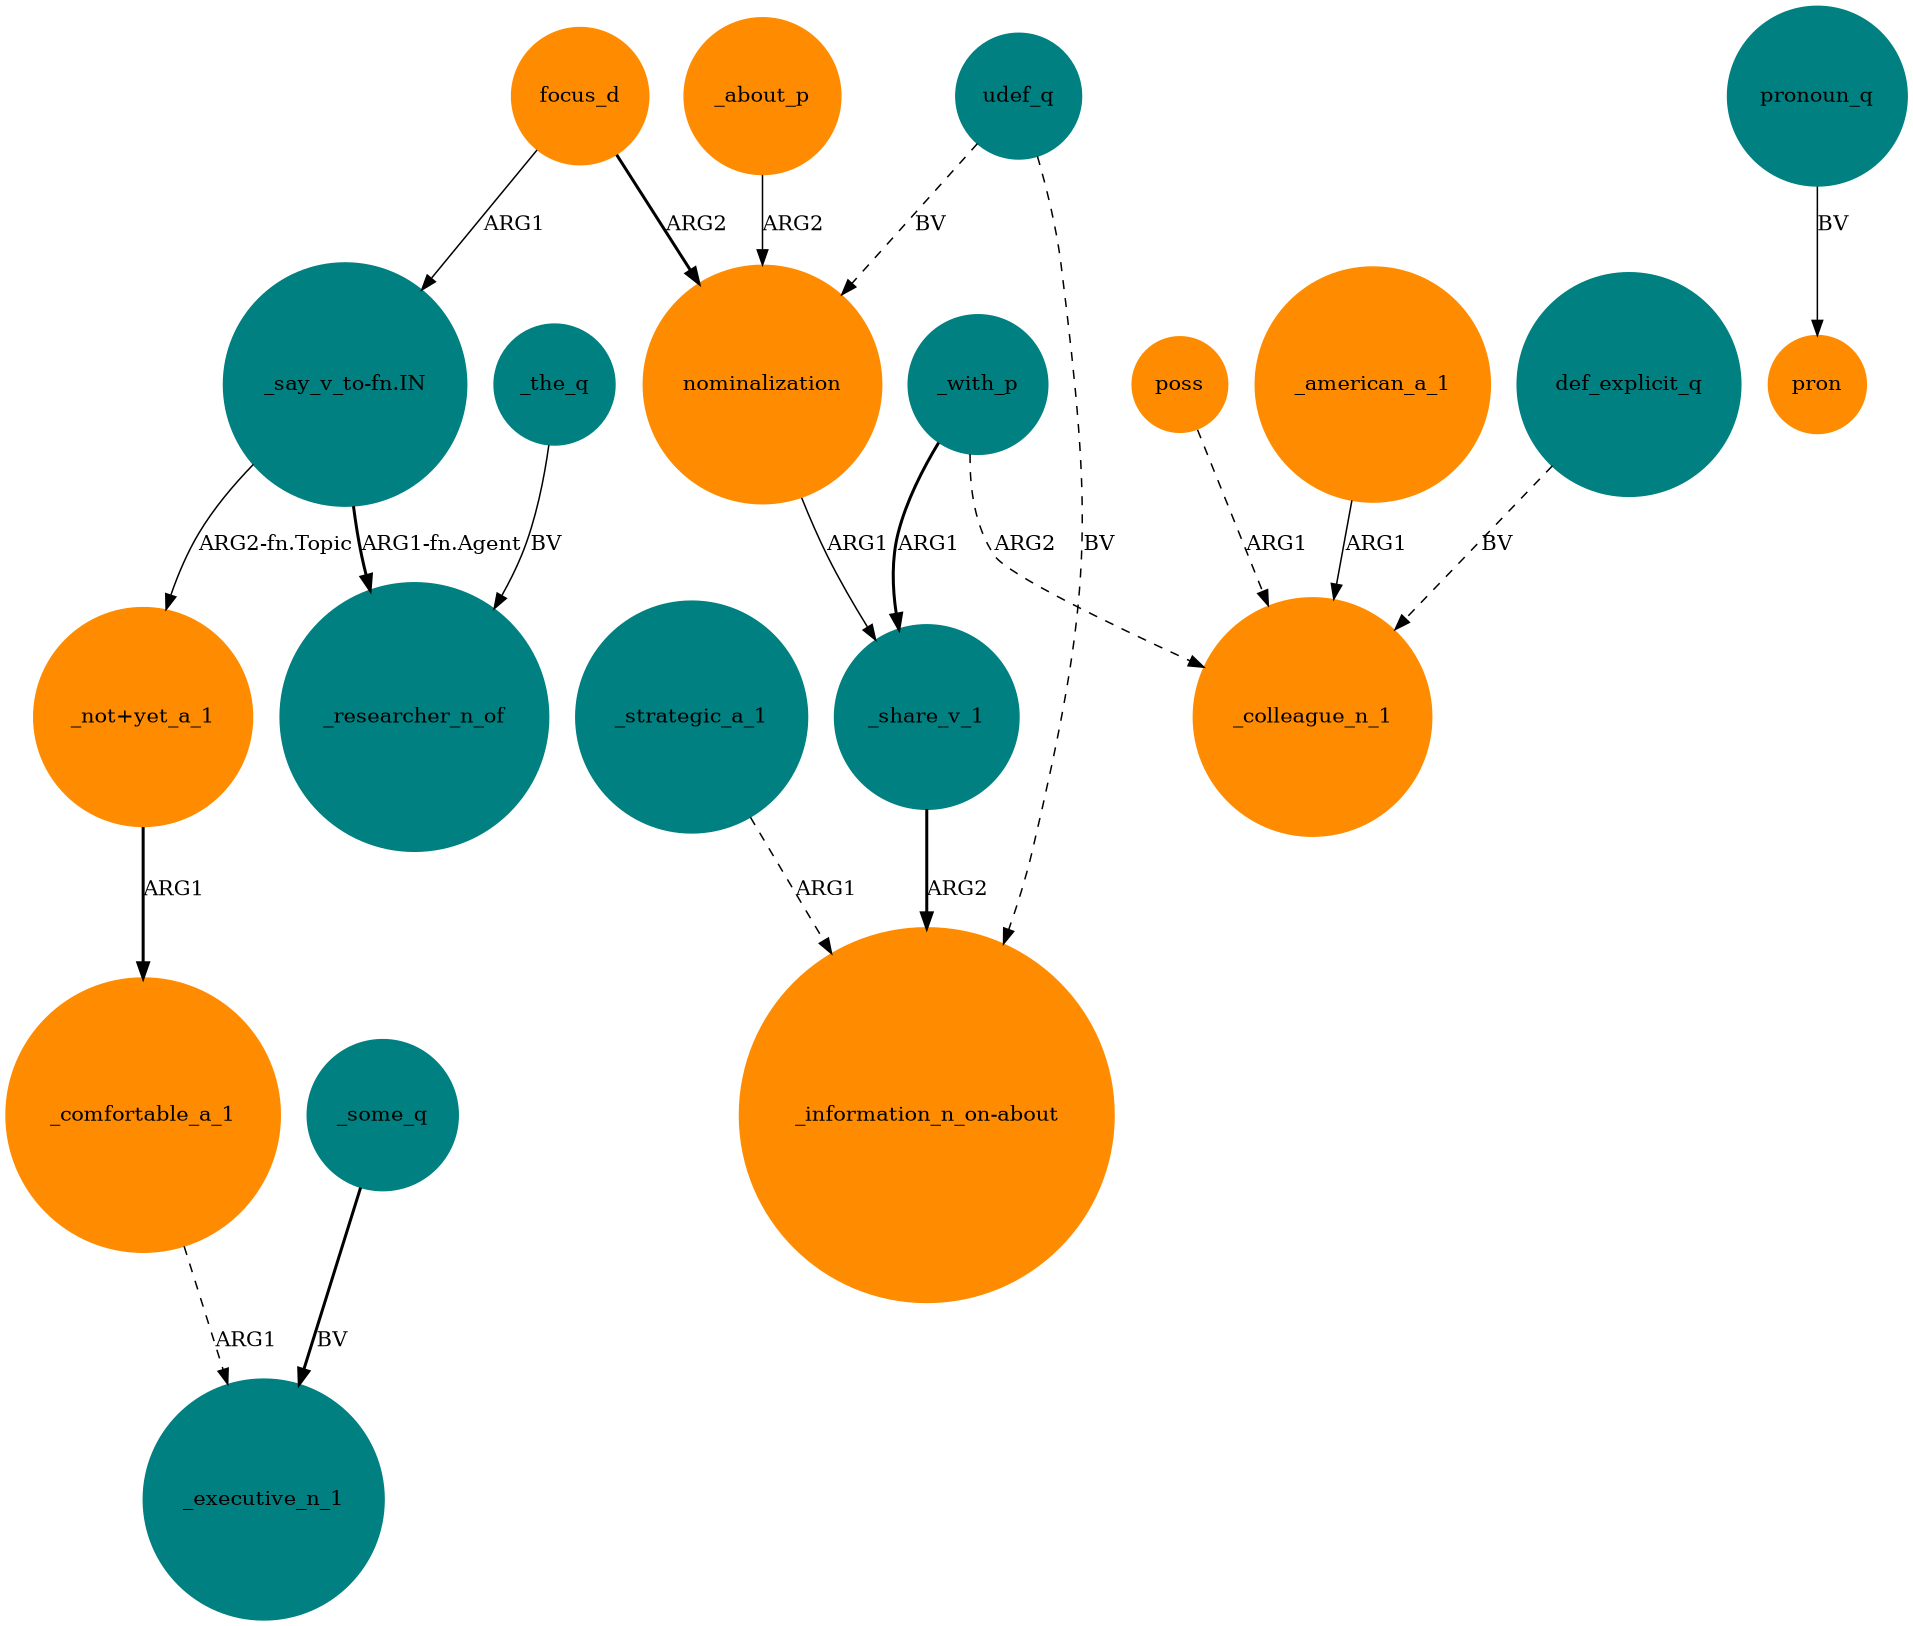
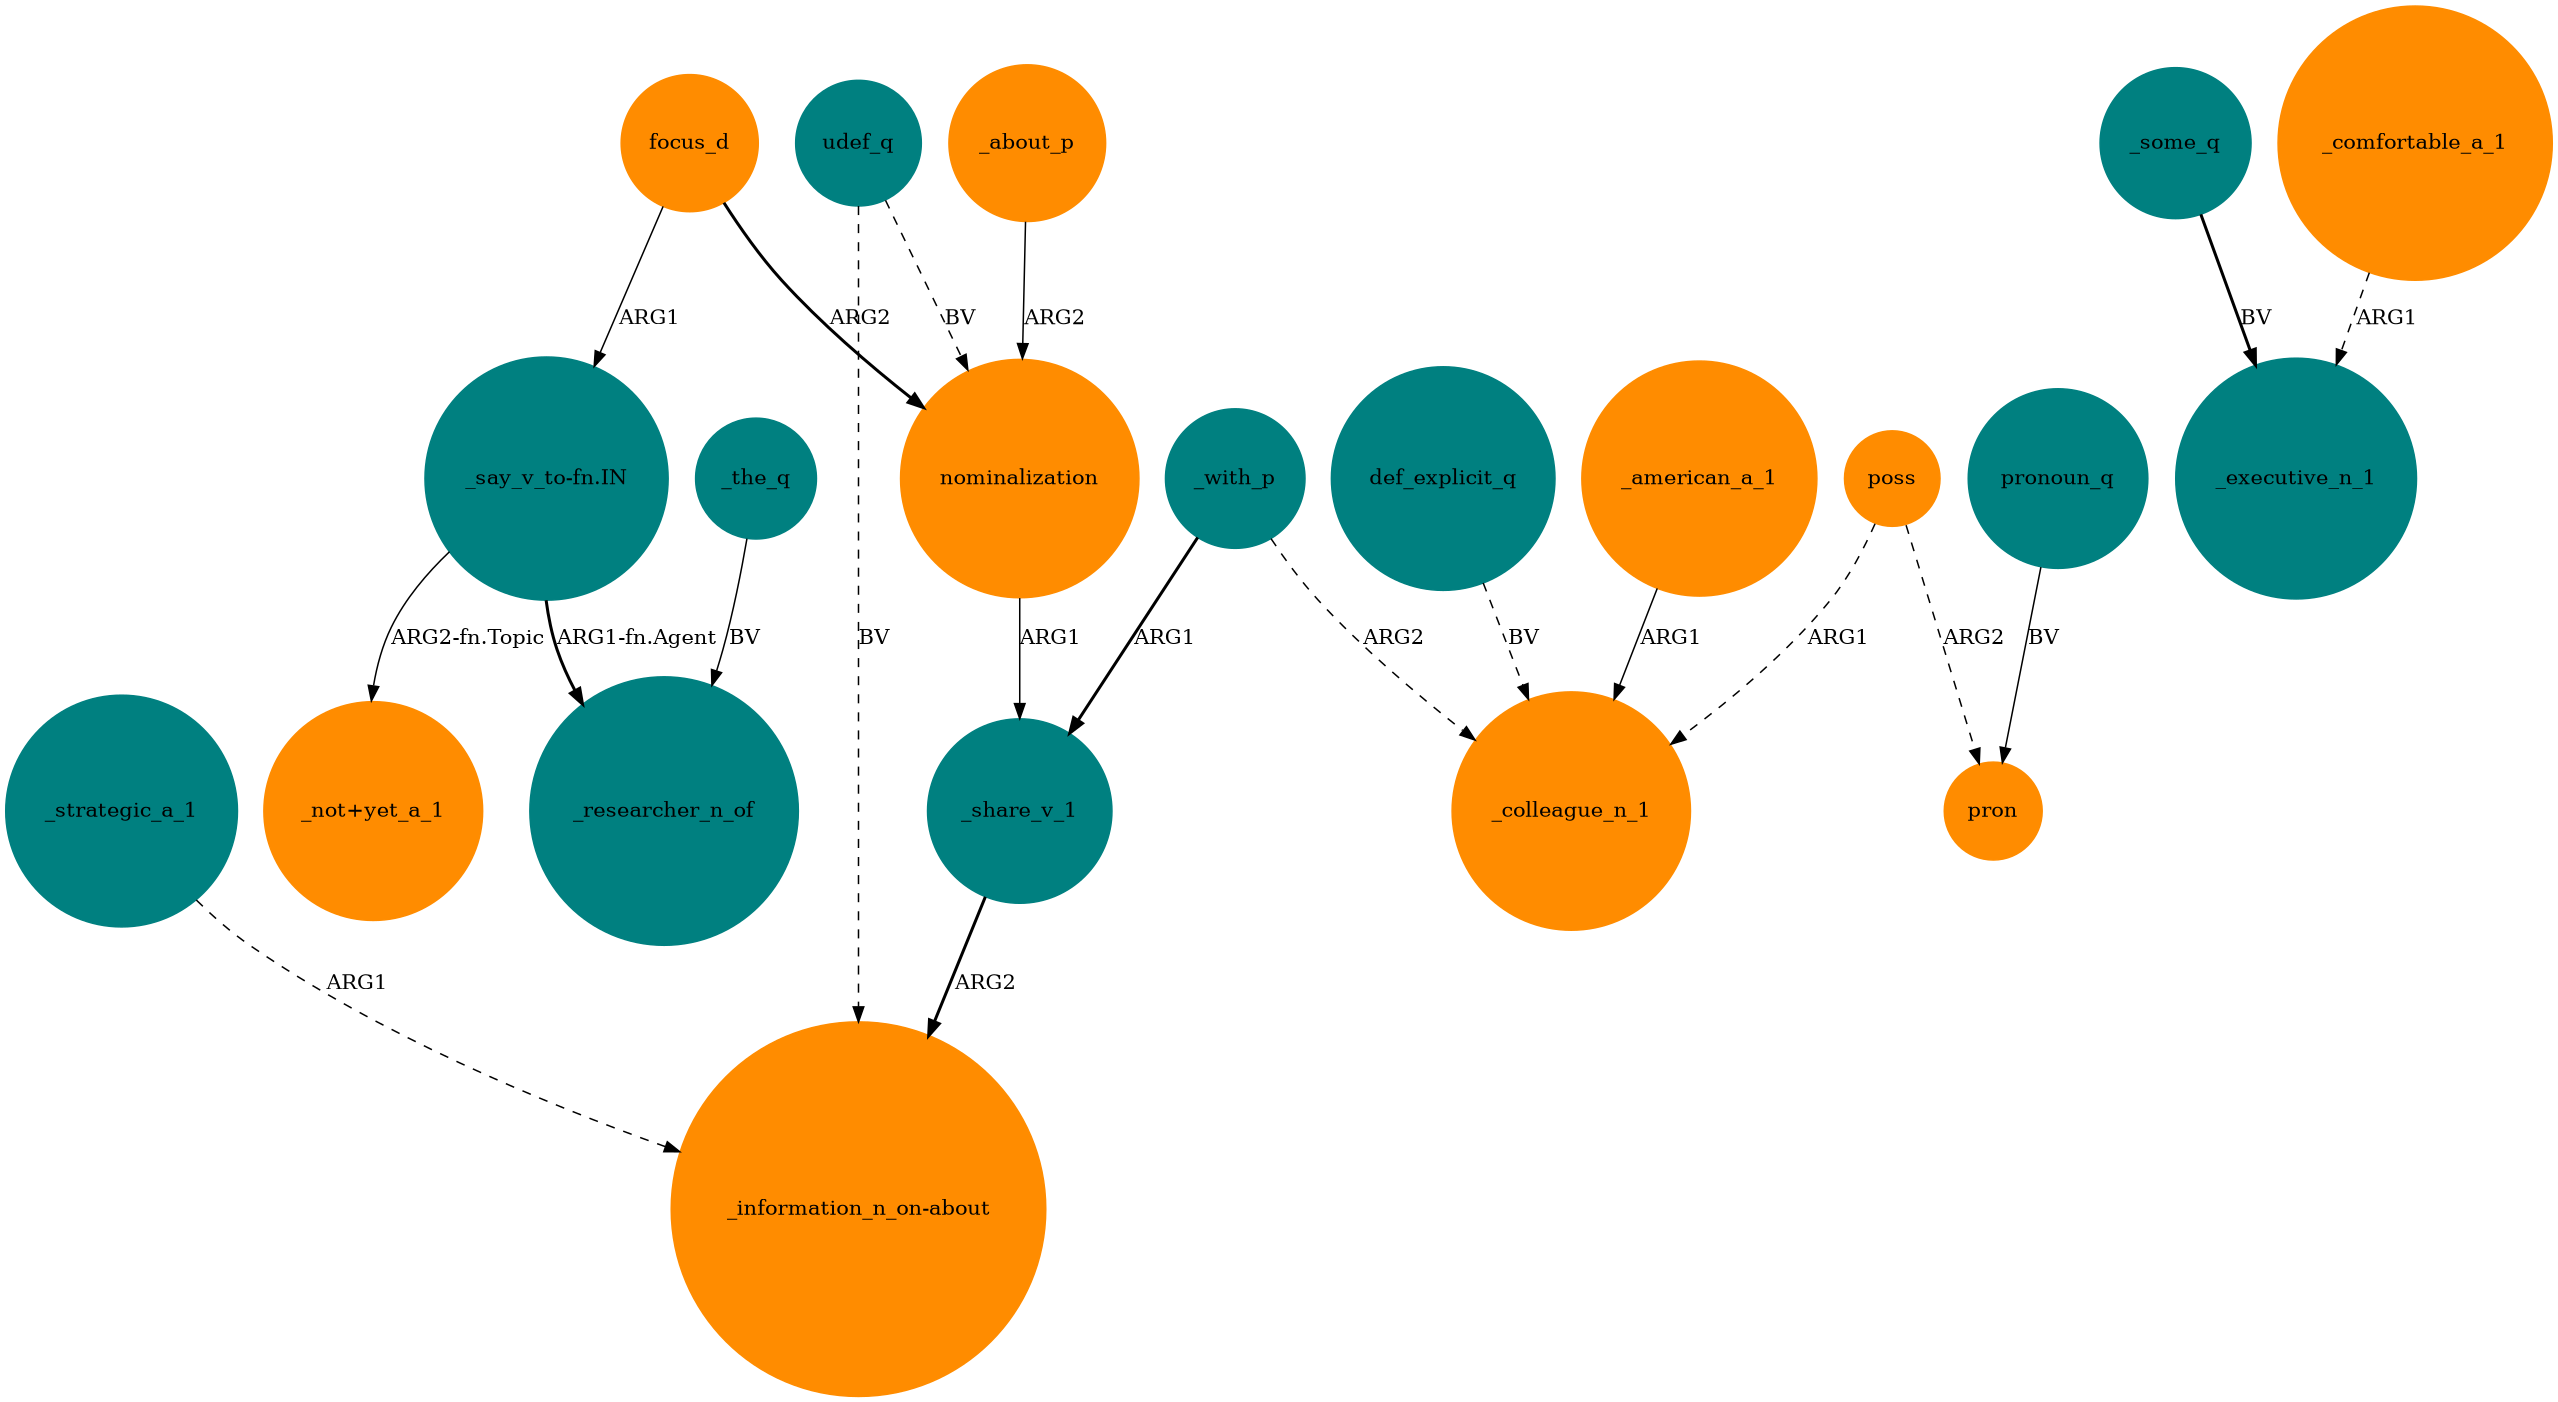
none -> (1940, 637)
(143, 895) -> none
